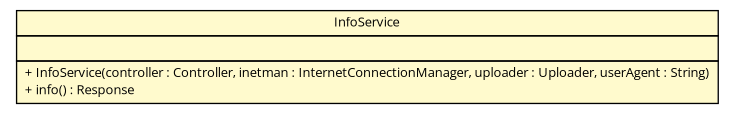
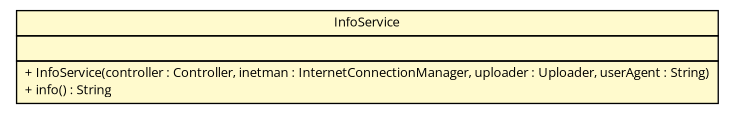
(80, 90) -> (68, 90)
